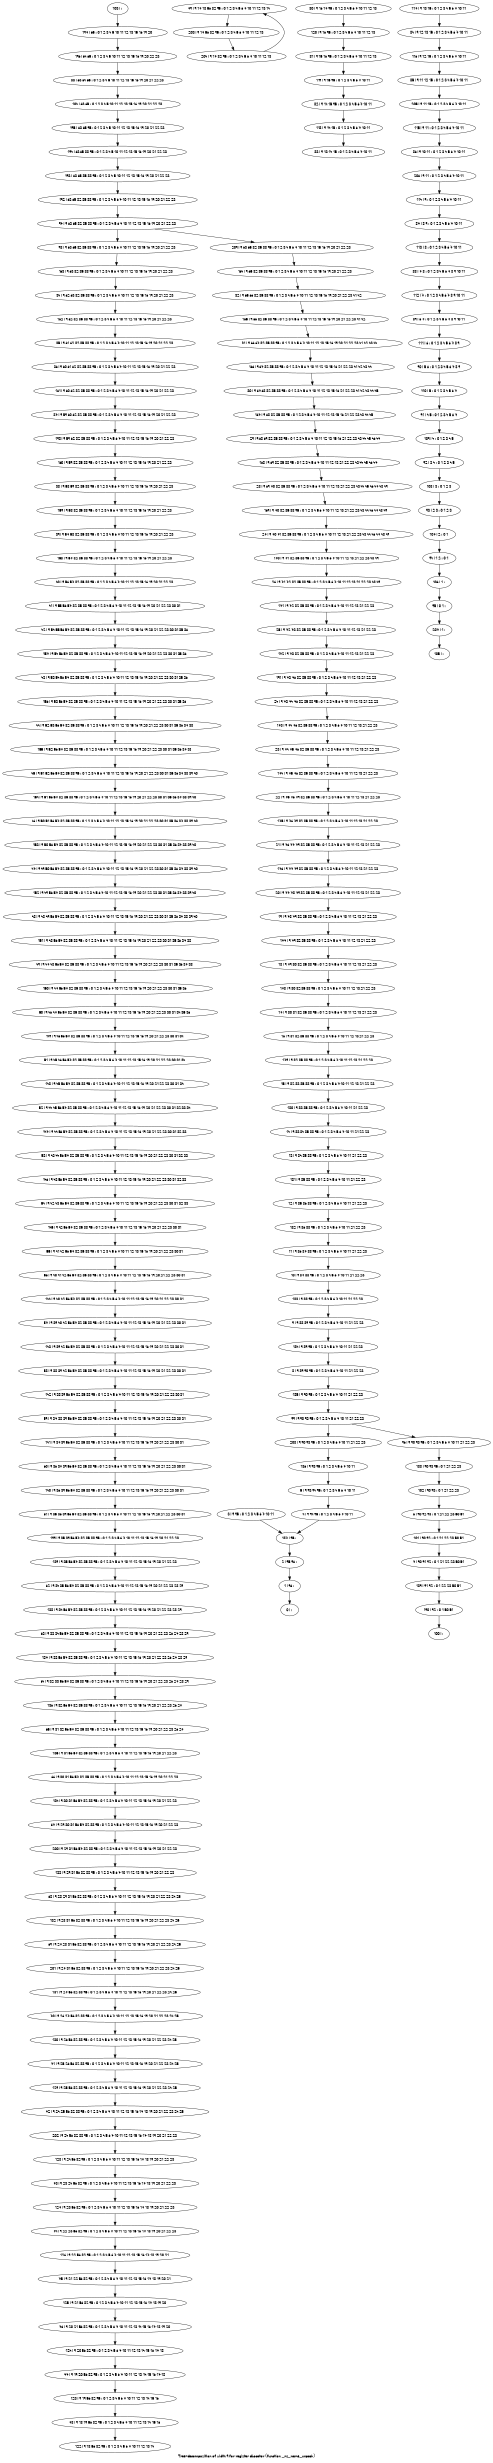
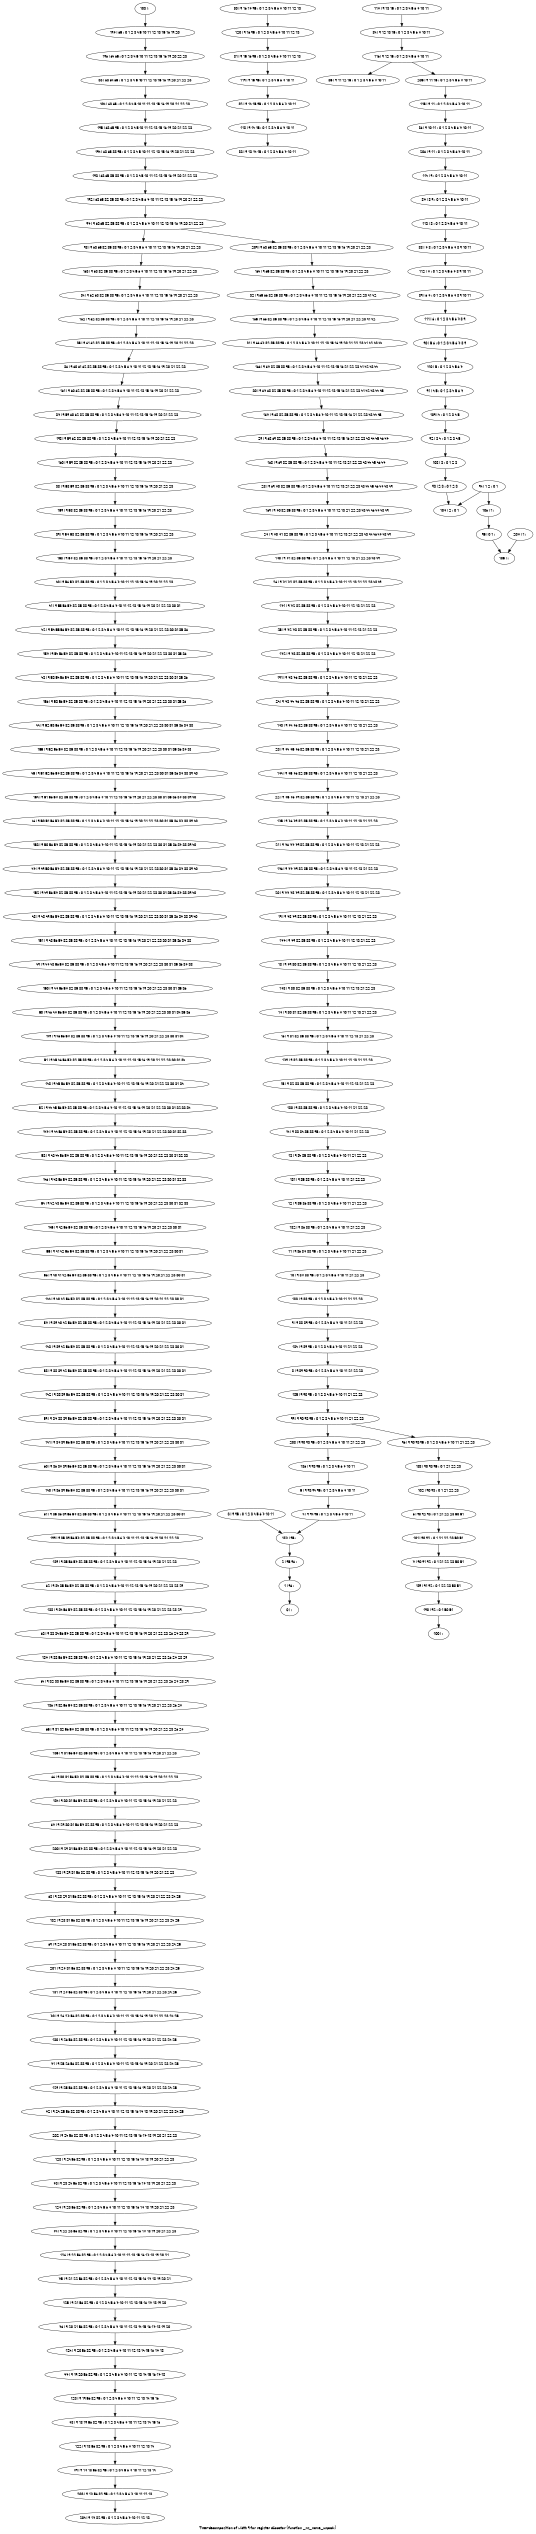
(284, 34) -> (115, 2457)
(439, 91) -> (422, 68)
(439, 545) -> (471, 498)
(439, 616) -> (496, 545)
